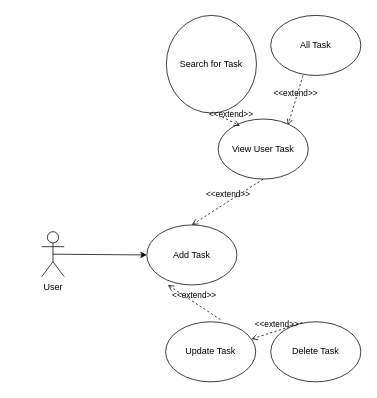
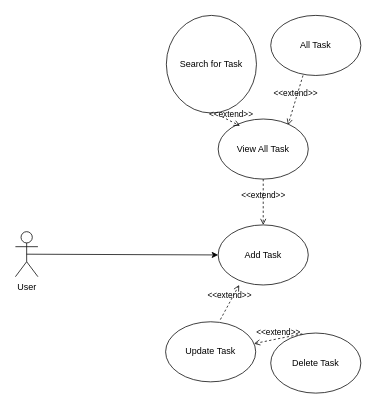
(263, 149) -> (263, 149)
(53, 254) -> (27, 254)
(192, 255) -> (263, 255)
(315, 351) -> (315, 363)
